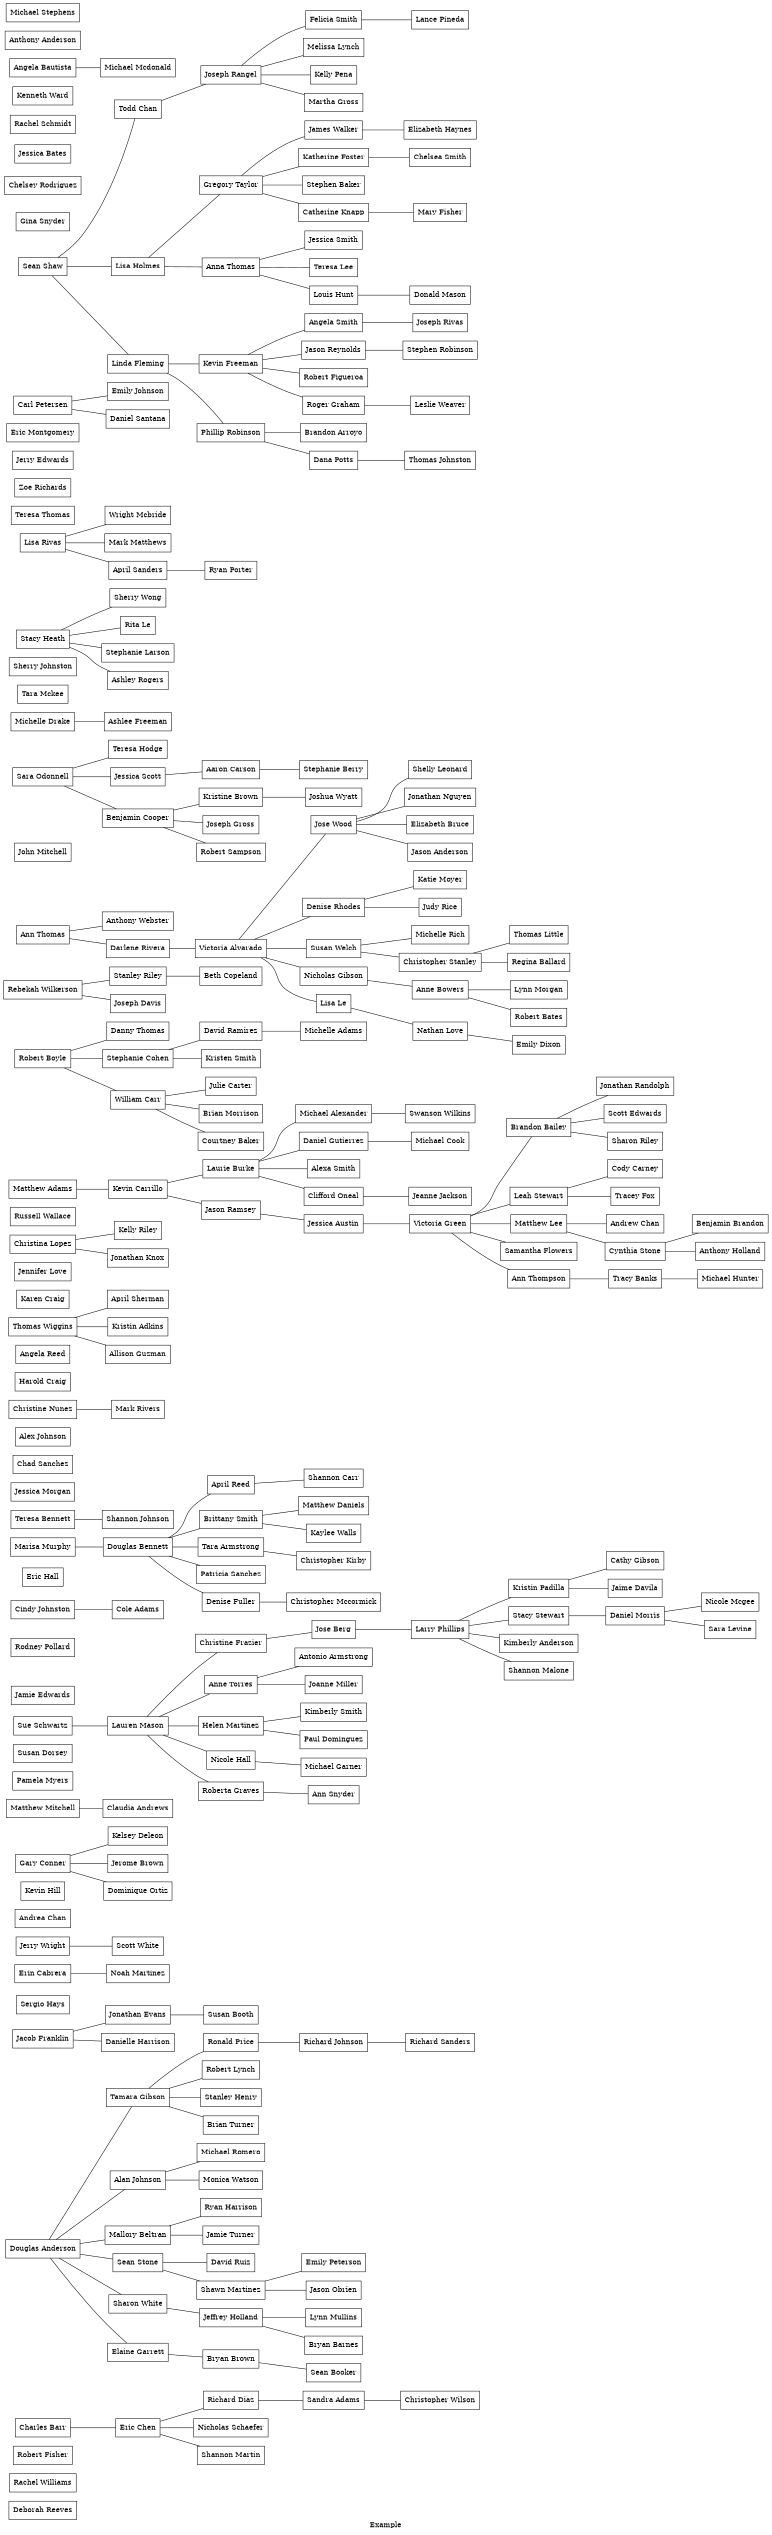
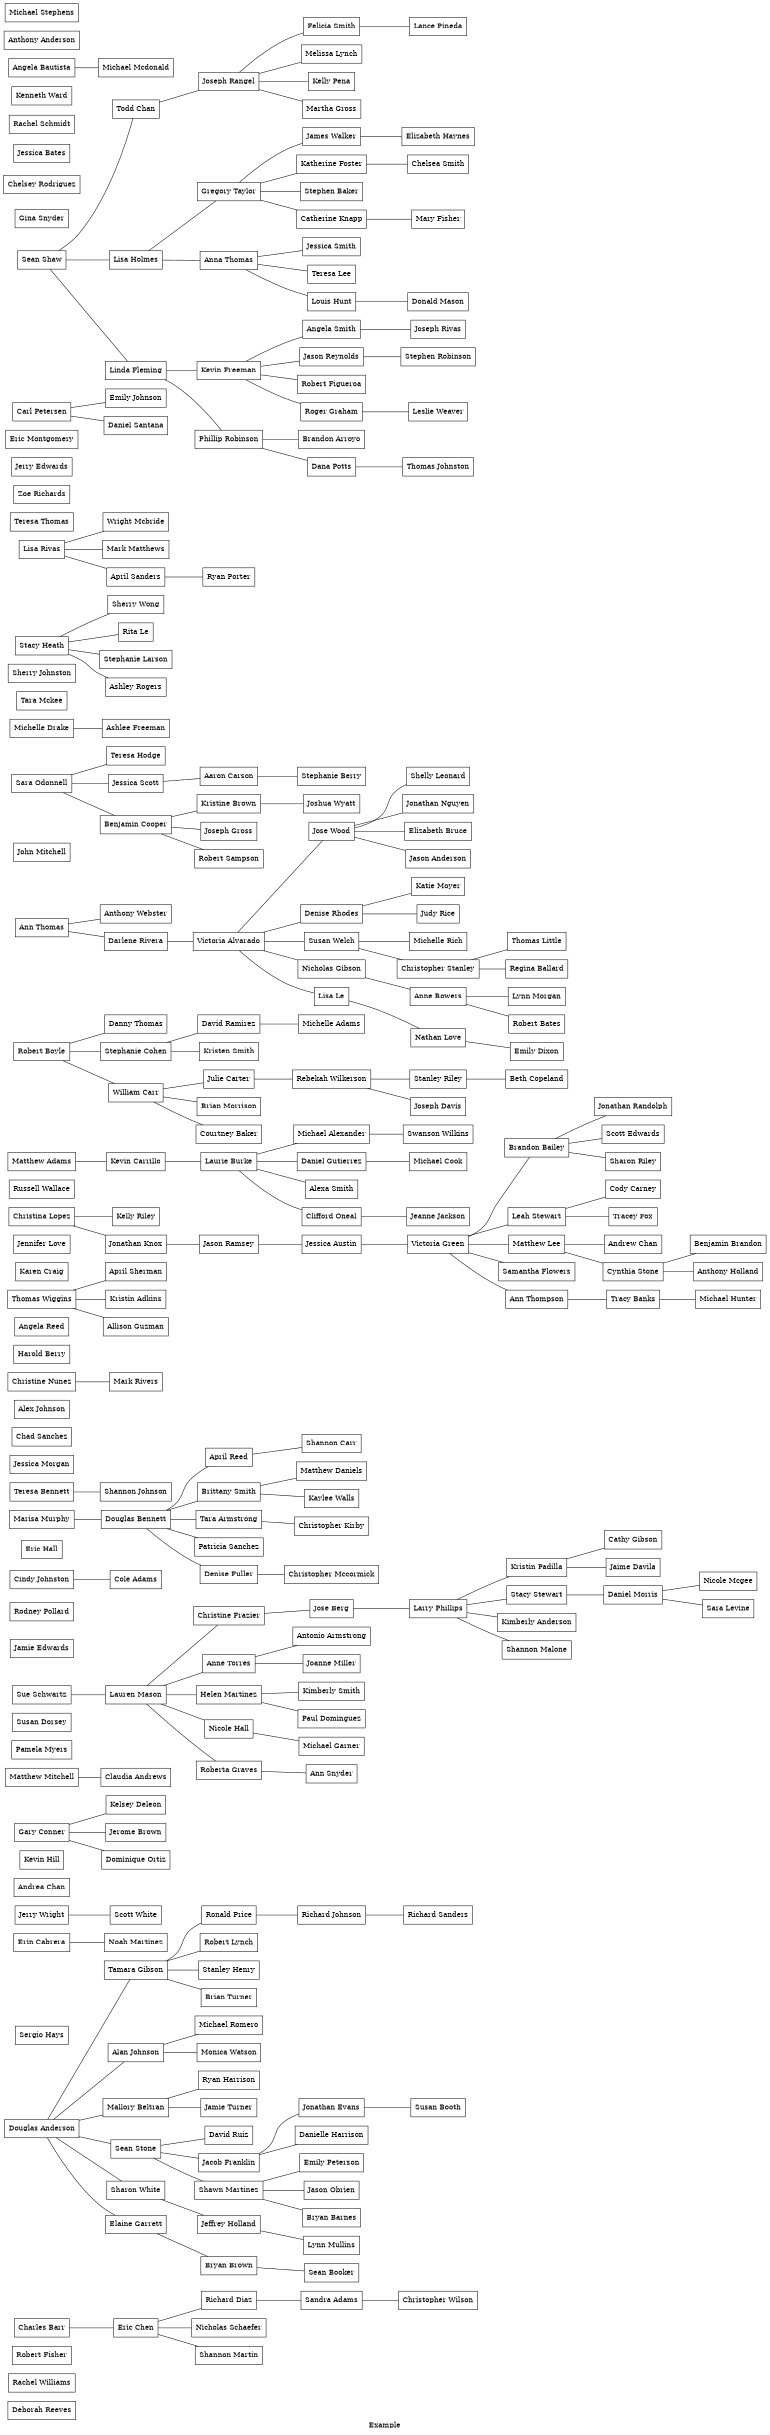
none -> (273, 1079)
(184, 1200) -> (183, 1244)
(43, 1382) -> (42, 1354)
none -> (180, 2155)
(283, 2332) -> (283, 2205)
